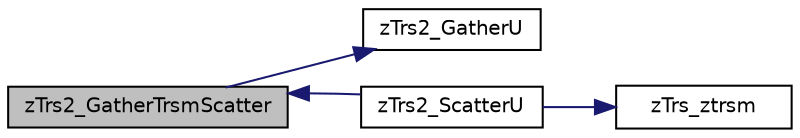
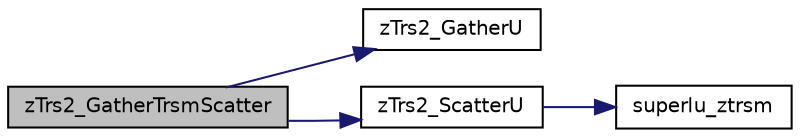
(335, 94) -> (314, 121)
(704, 107) -> (704, 107)
